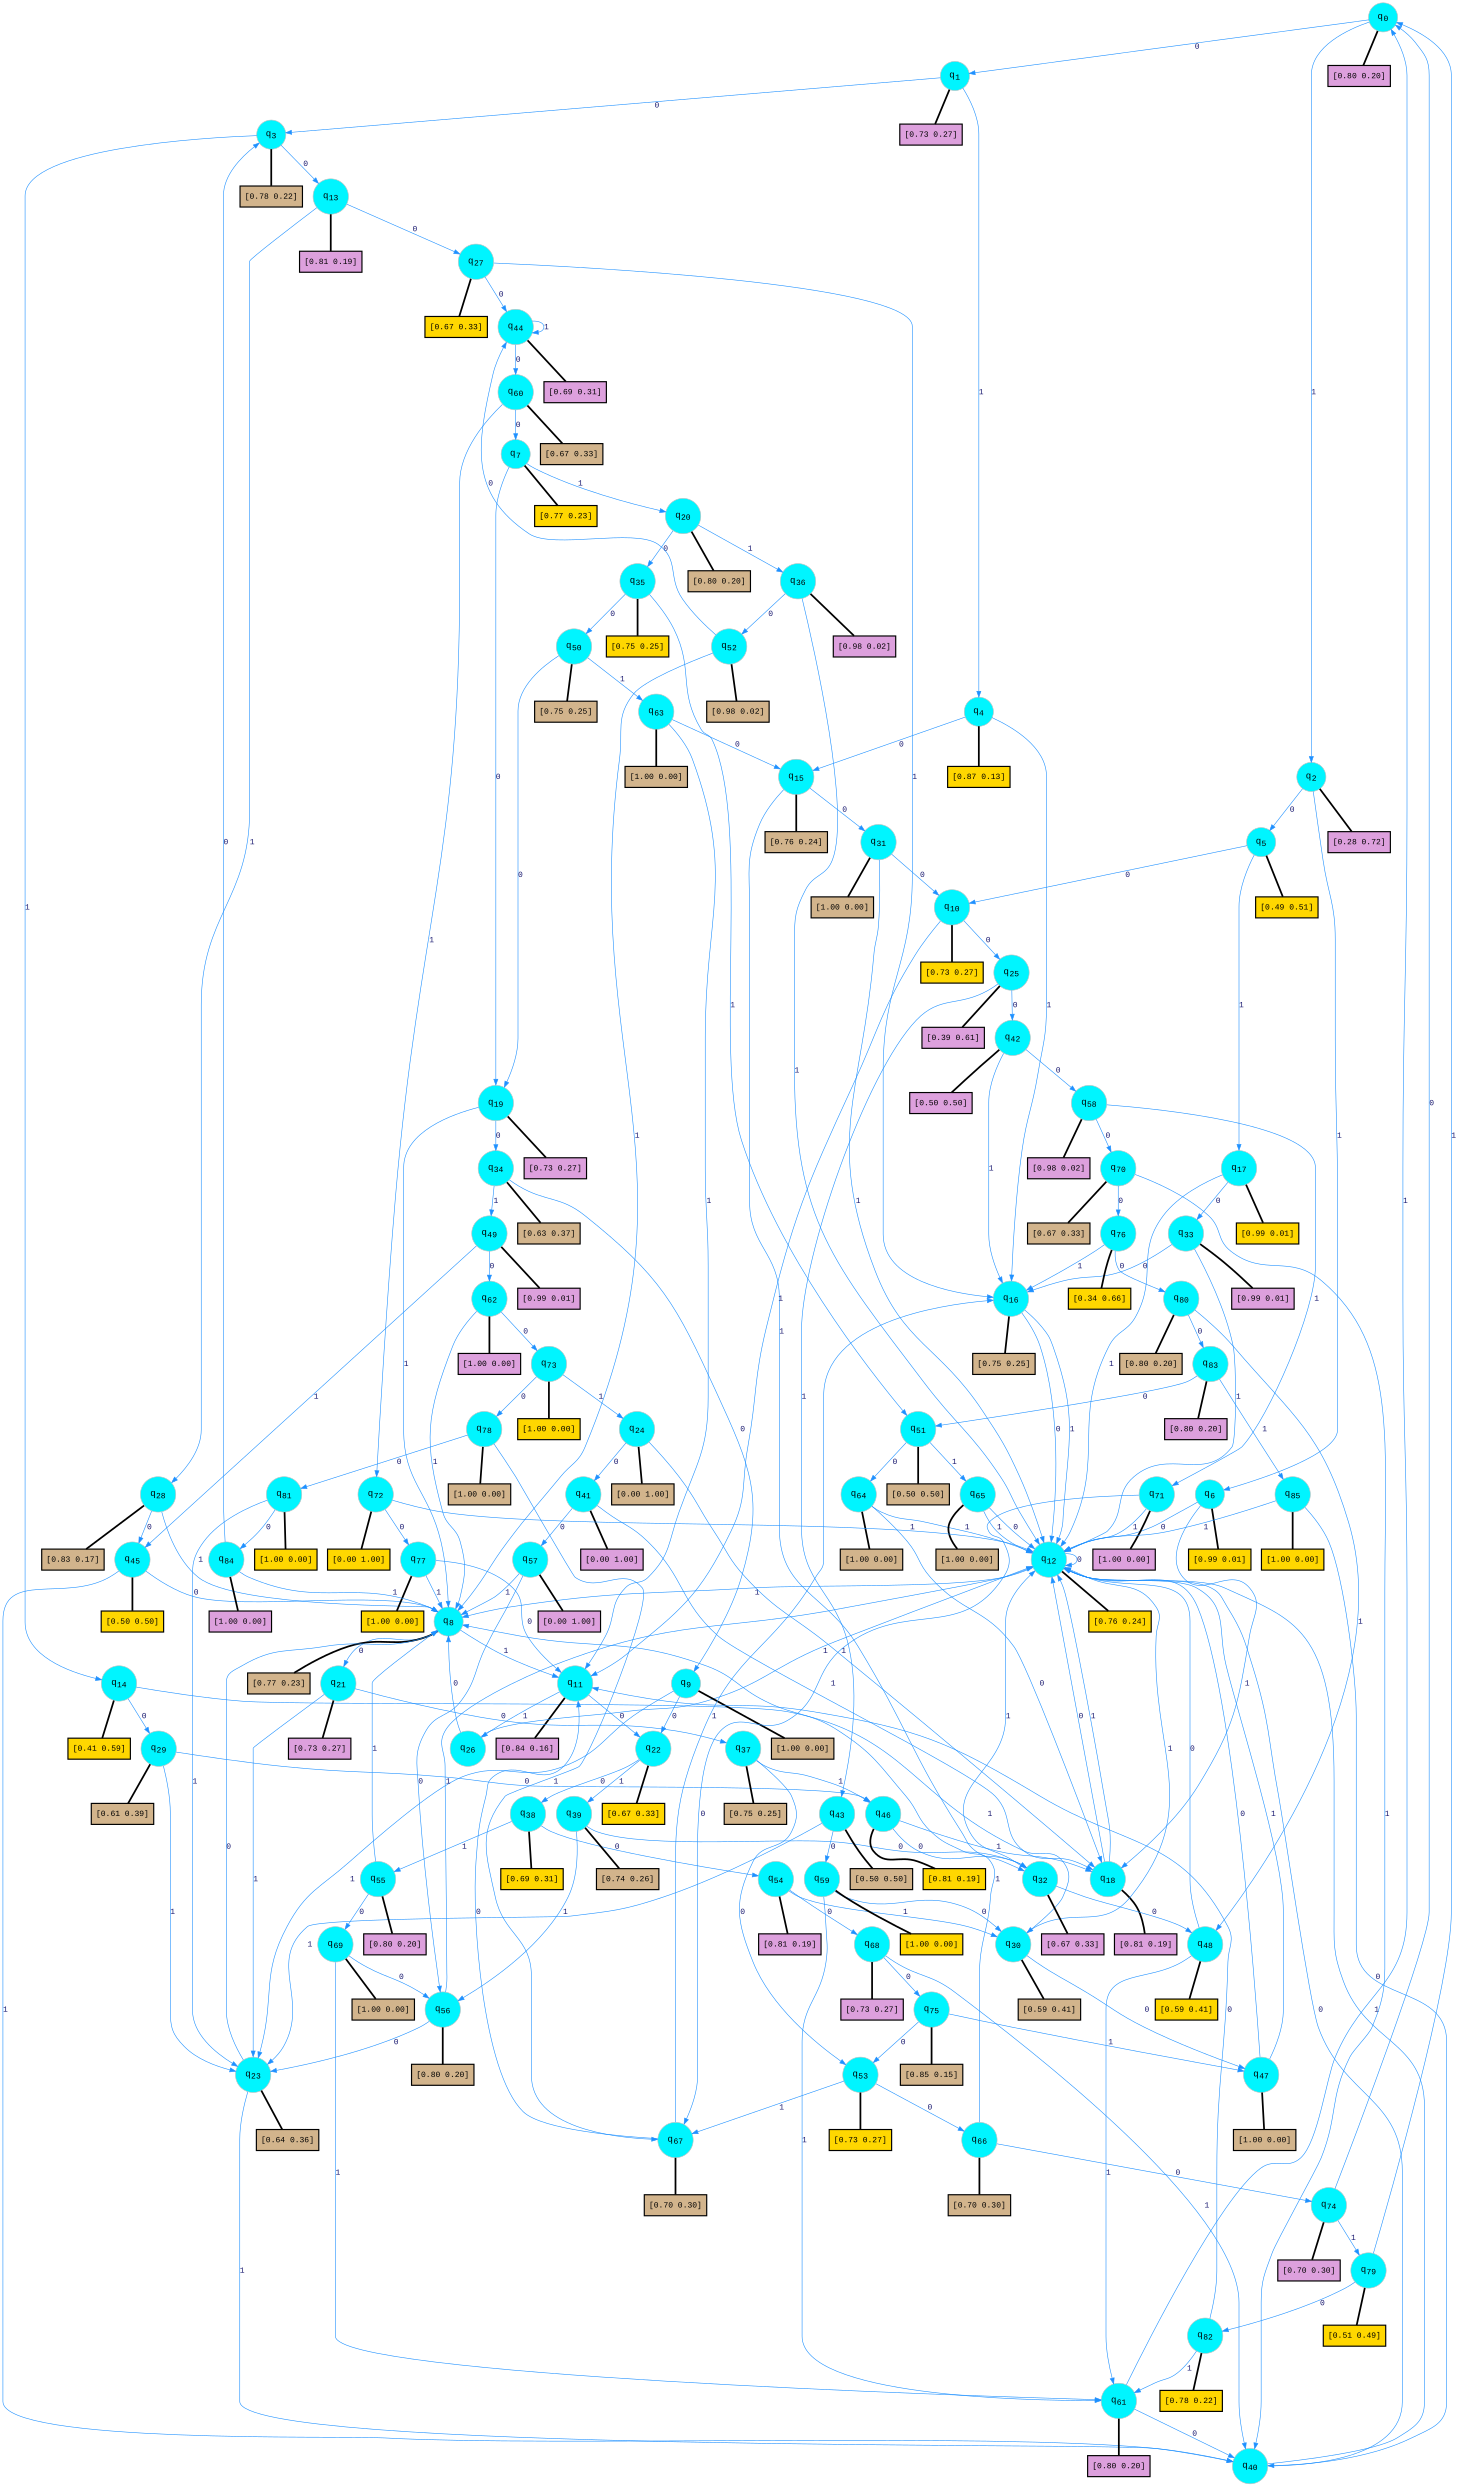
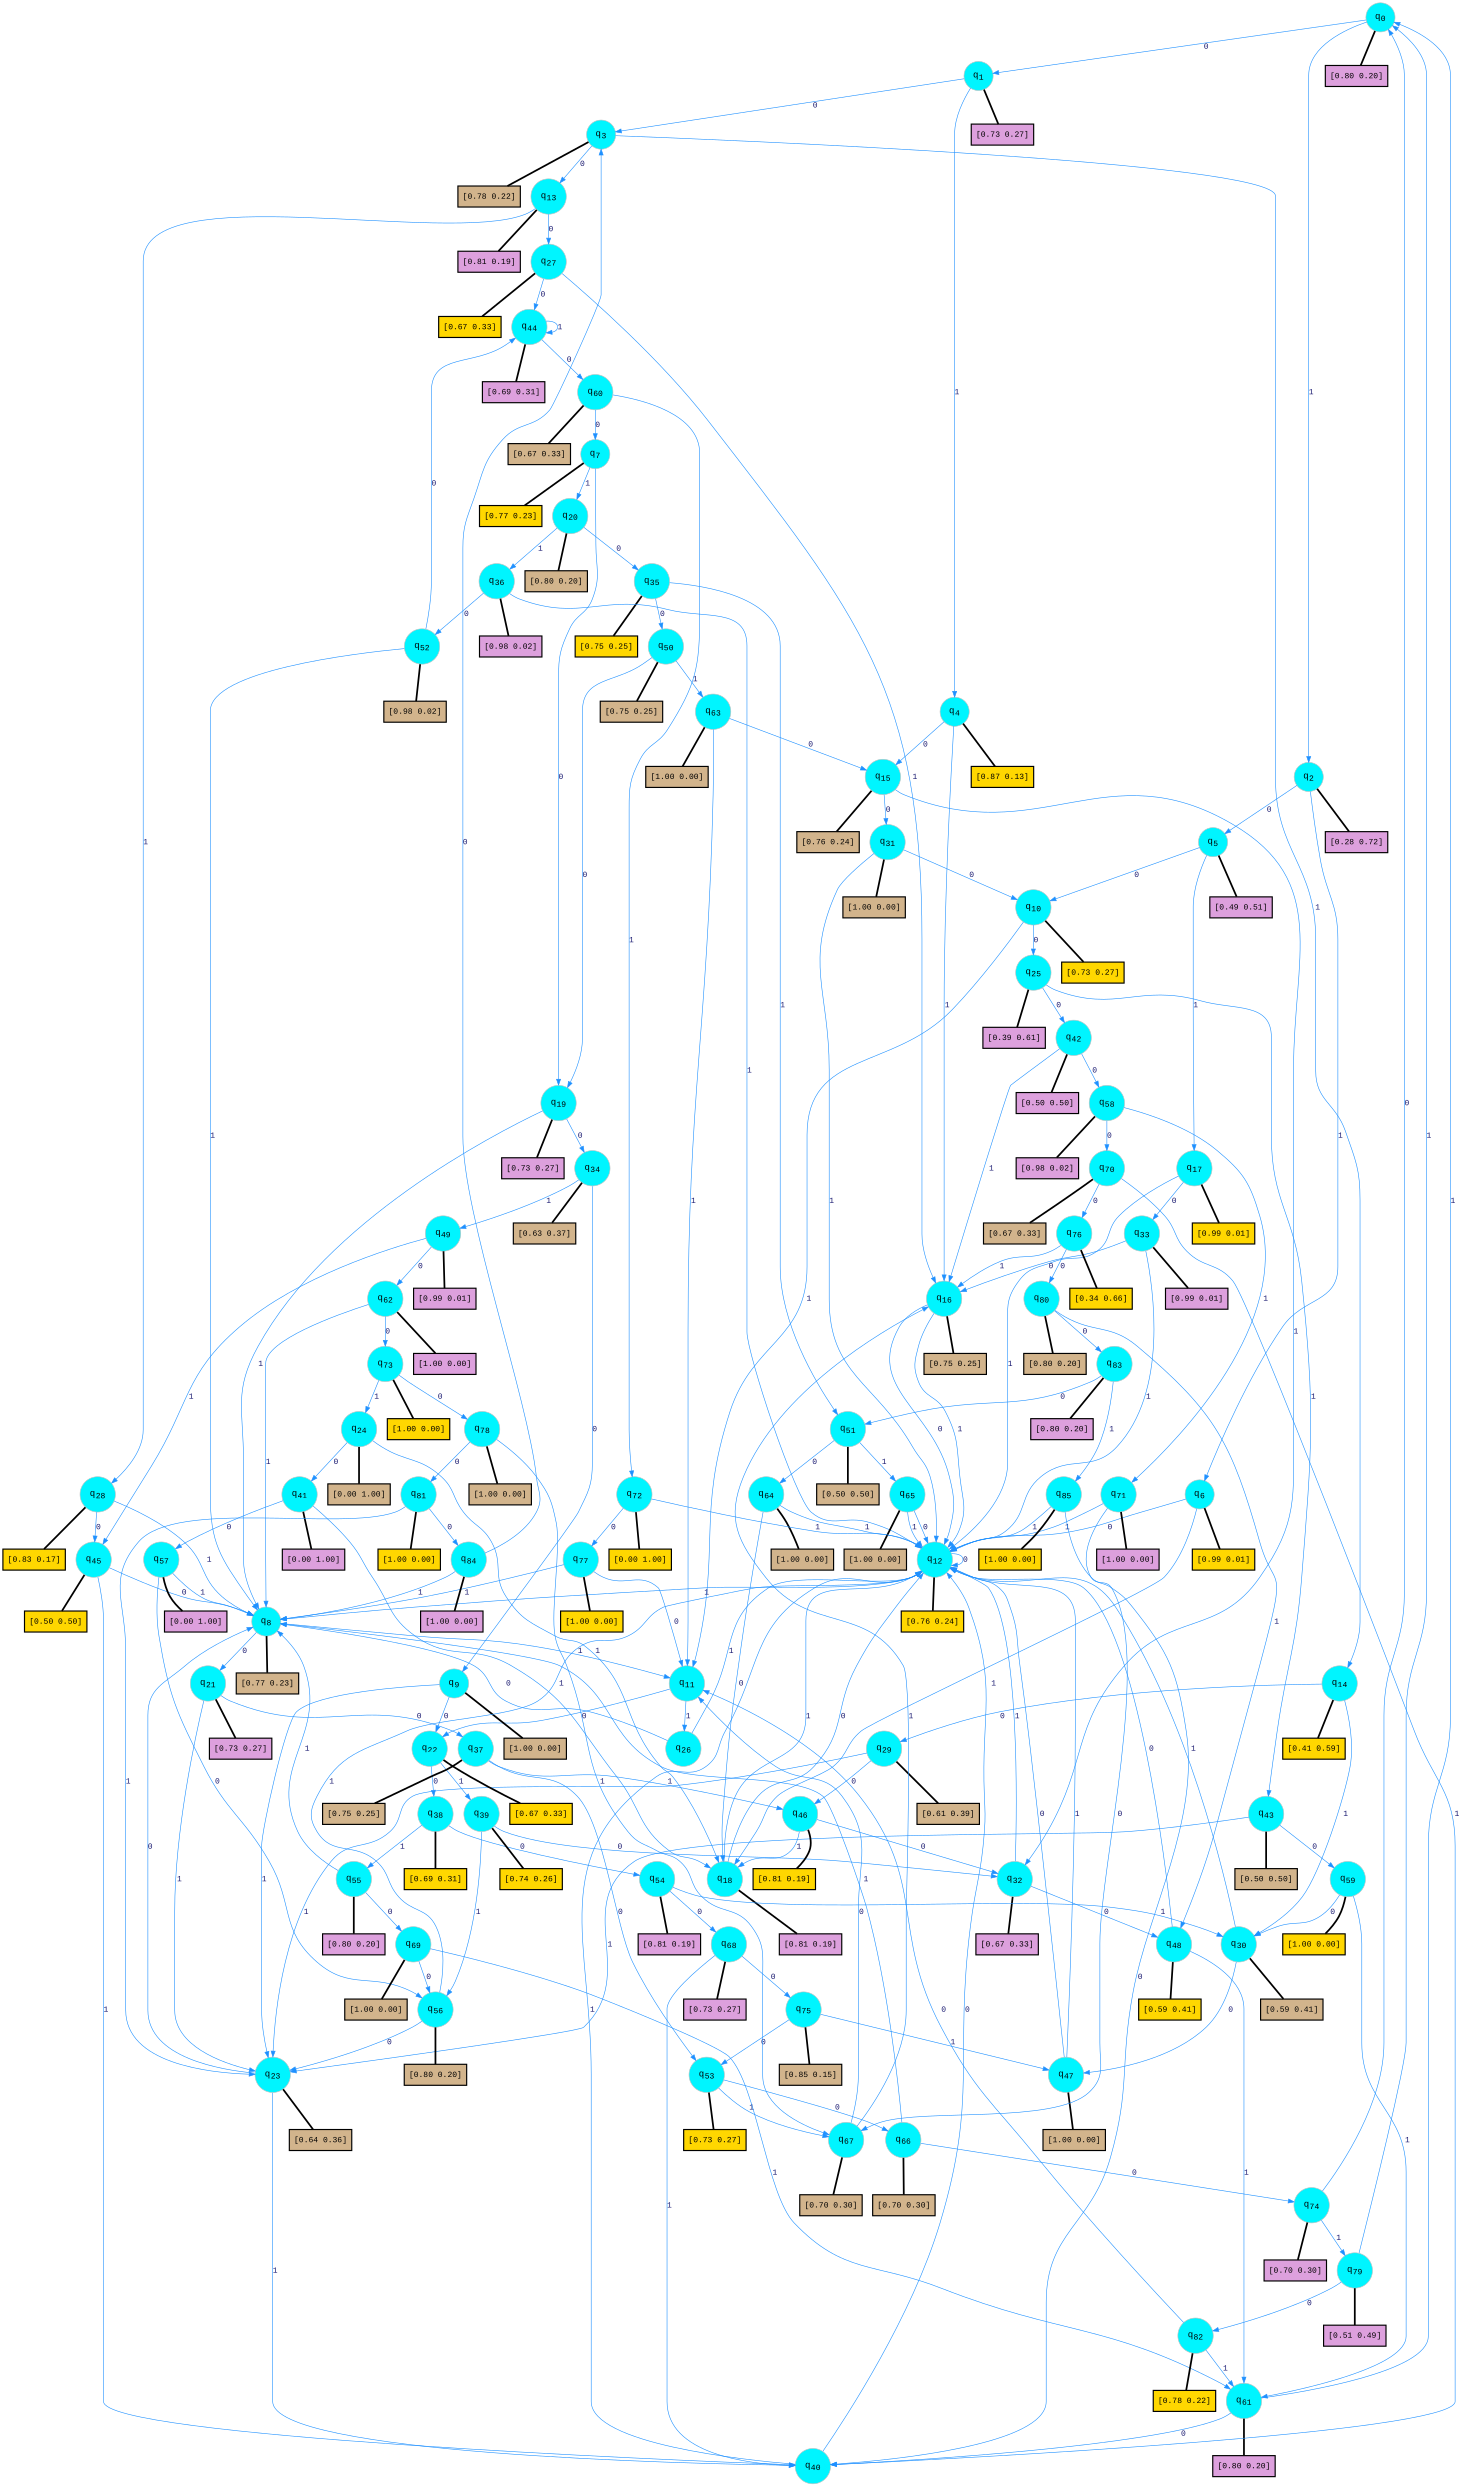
(1287, 907) -> (1241, 907)
(73, 1560) -> (34, 1560)
(527, 1749) -> none
(628, 1879) -> (531, 1879)
(1354, 2336) -> (1355, 2336)
